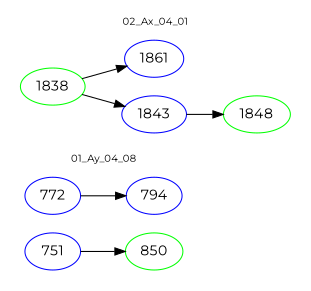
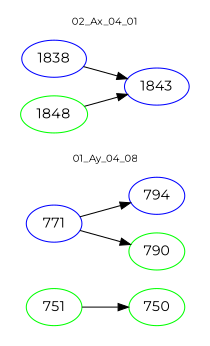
(154, 59) -> none
(53, 87) -> (54, 59)
(200, 114) -> (101, 102)
(53, 196) -> (54, 224)
(53, 251) -> (54, 307)
(154, 251) -> (157, 307)
none -> (157, 251)
